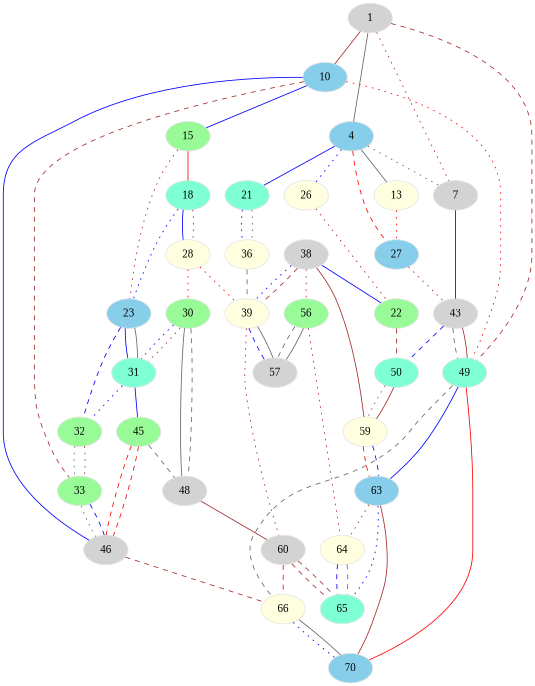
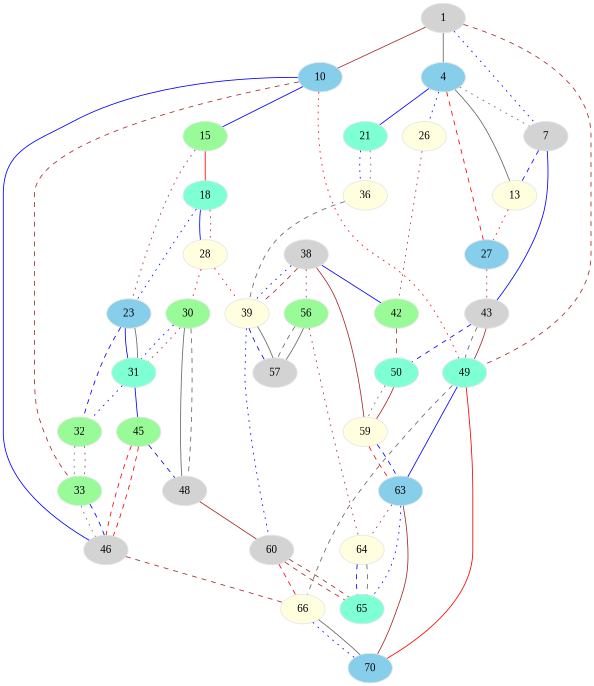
(413, 107) -> (494, 77)
none -> (530, 166)
(396, 314) -> (396, 314)
(253, 433) -> (250, 432)
(162, 461) -> (162, 461)
